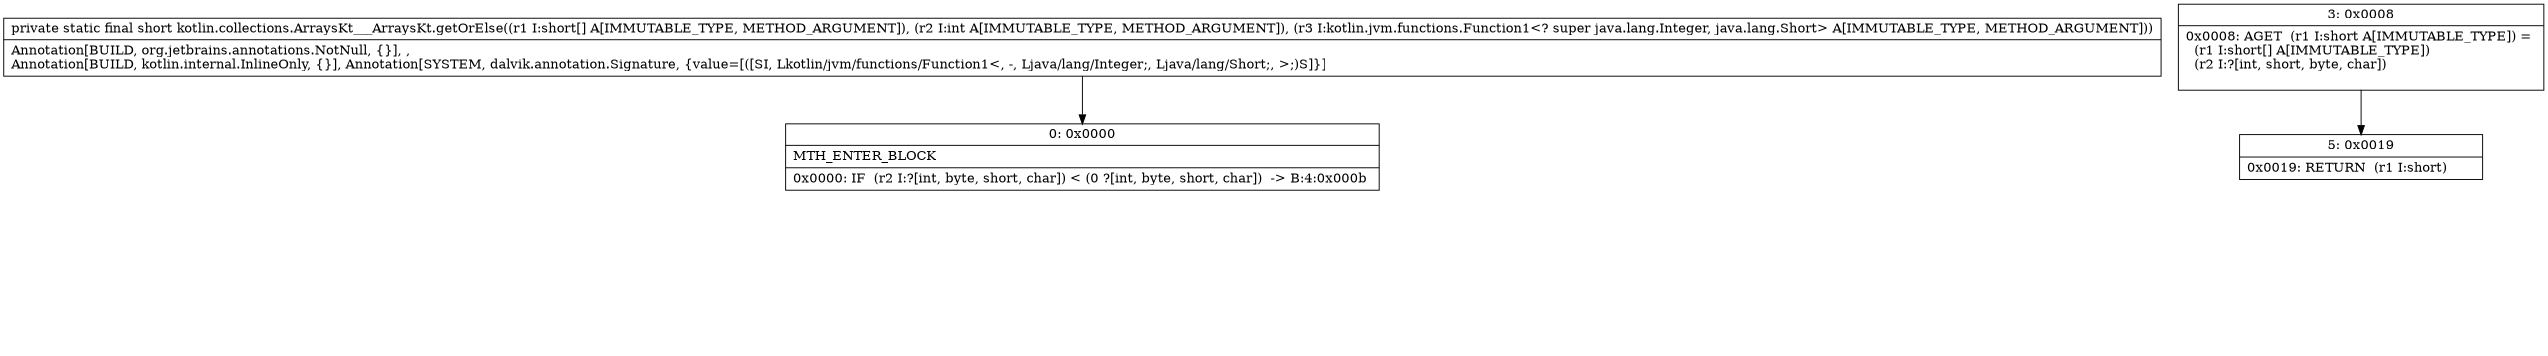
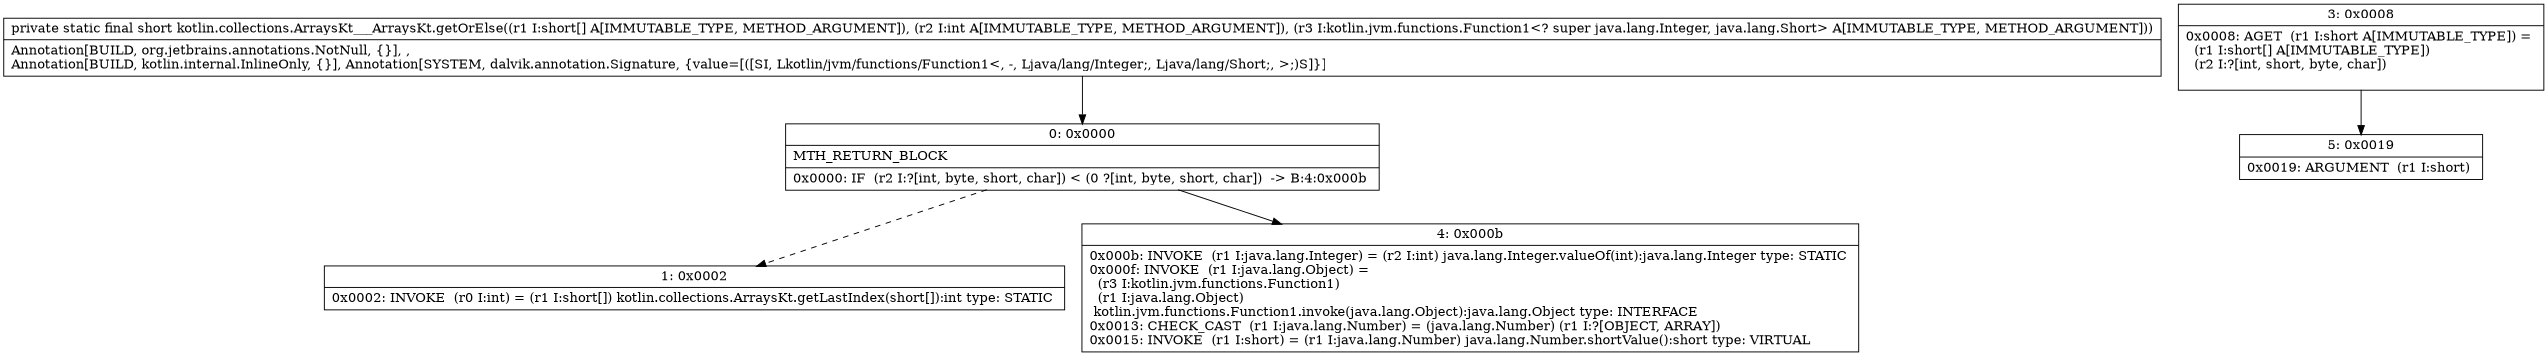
(865, 156) -> (871, 156)
(2349, 168) -> (2361, 168)
none -> (694, 288)
none -> (1470, 288)
